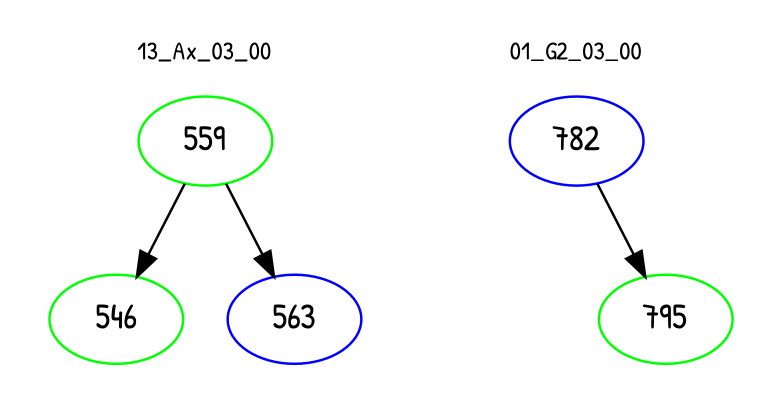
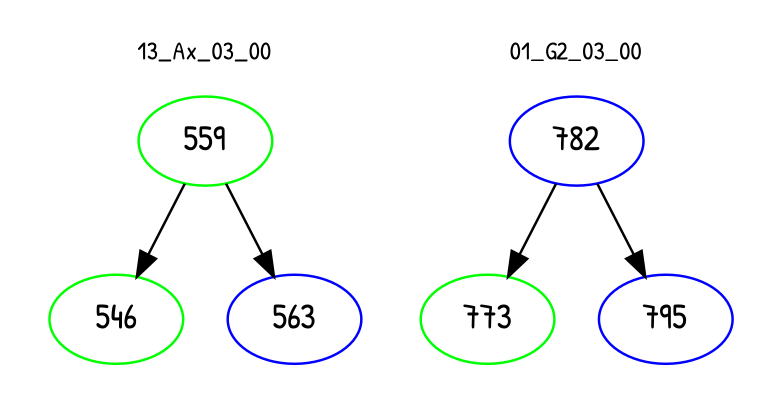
none -> (488, 319)
(666, 319) -> (666, 319)
